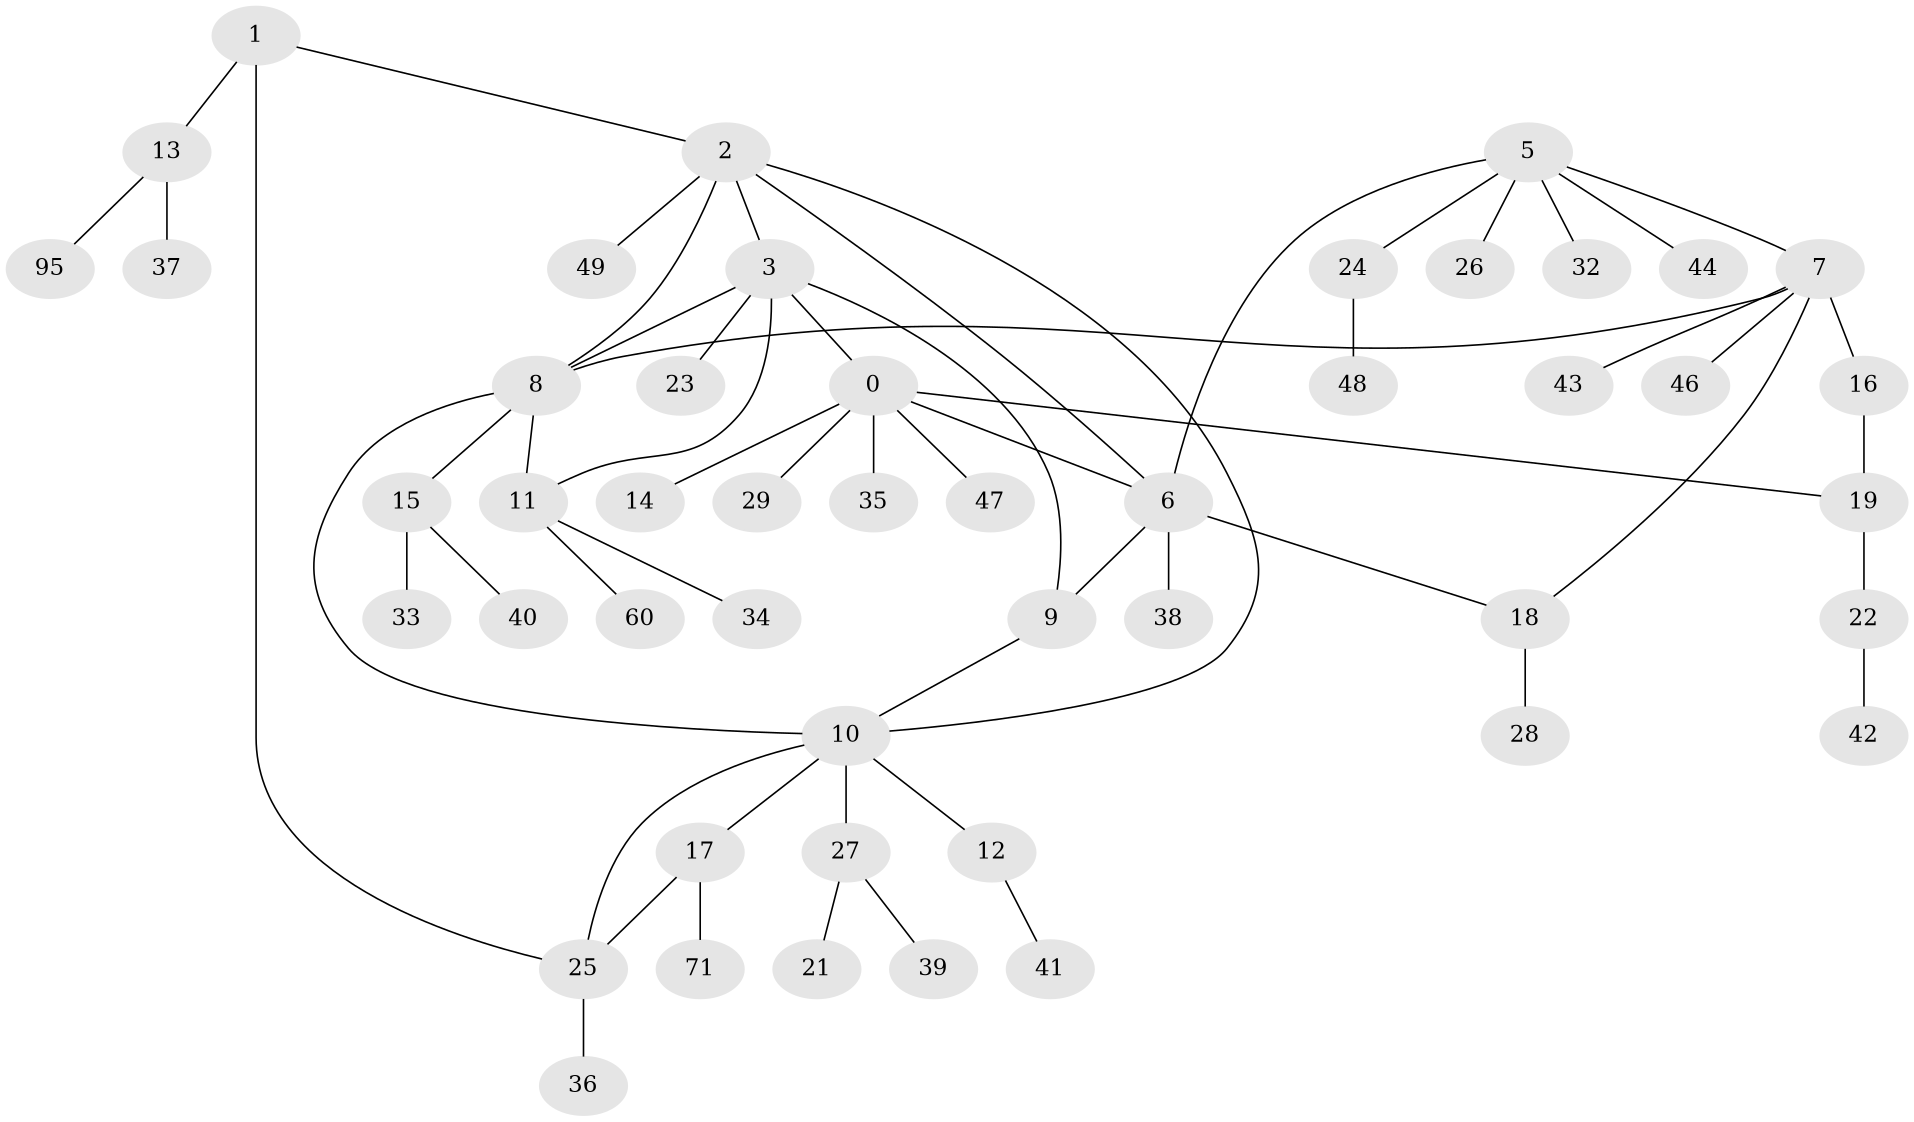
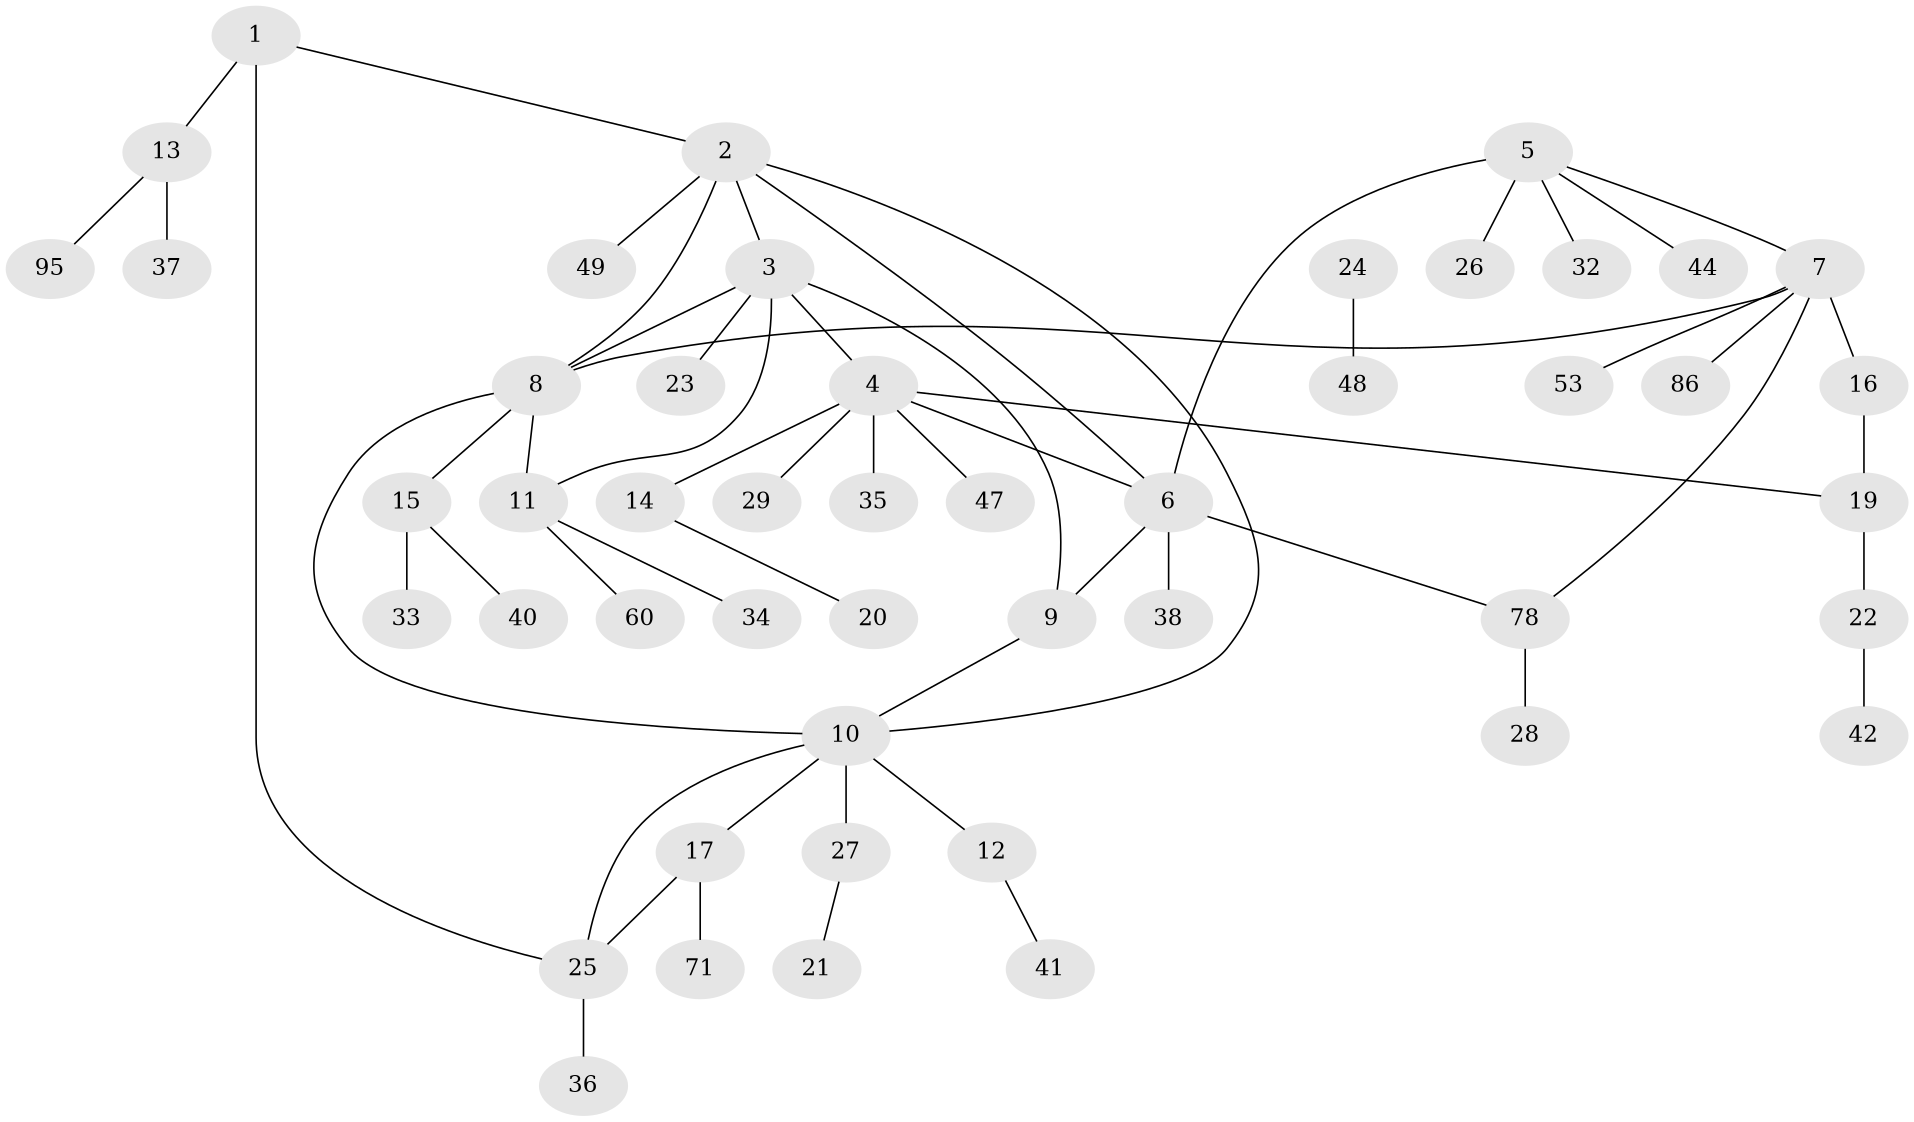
(1441, 211) -> none
(874, 386) -> (874, 386)
(1569, 386) -> (1569, 386)
(1686, 386) -> (1686, 386)
none -> (874, 619)
(1525, 619) -> (1525, 619)
(934, 969) -> none
